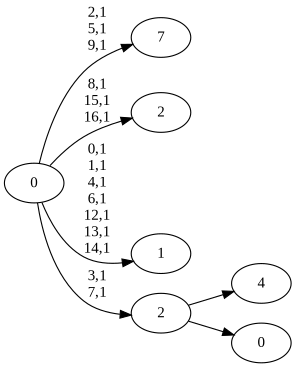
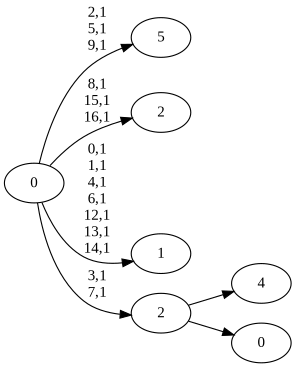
(161, 37) -> (161, 37)
